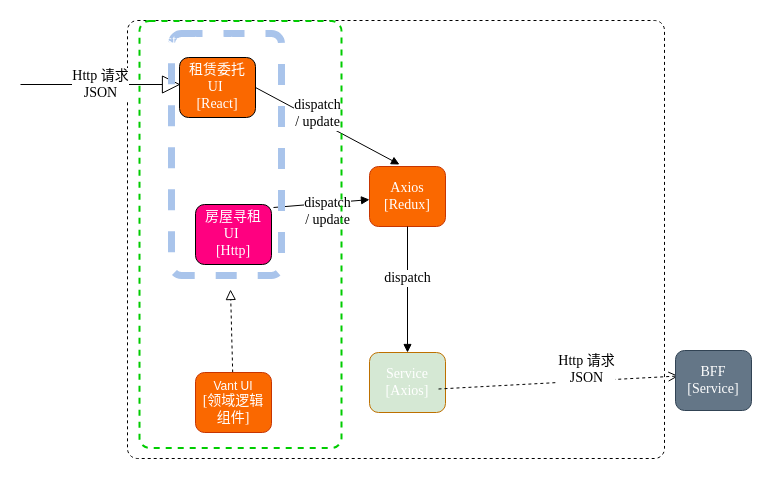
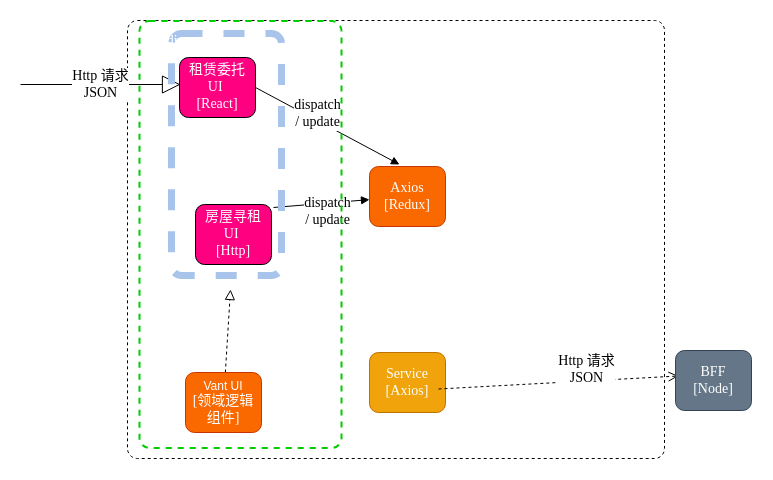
(206, 42) -> (197, 42)
(218, 88) -> (218, 88)
(408, 285) -> none
(714, 381) -> (714, 381)
(408, 383) -> (408, 383)
(234, 403) -> (224, 403)
